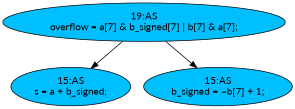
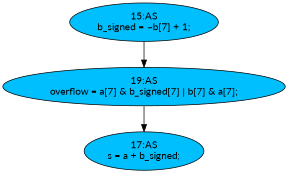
(178, 52) -> (144, 51)
(71, 87) -> (144, 151)
